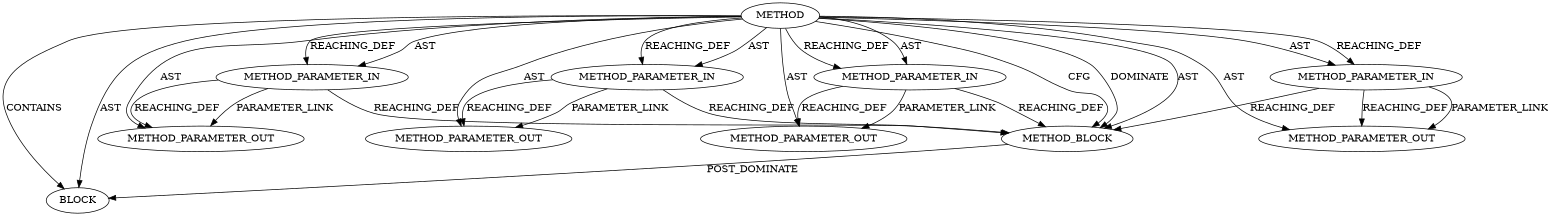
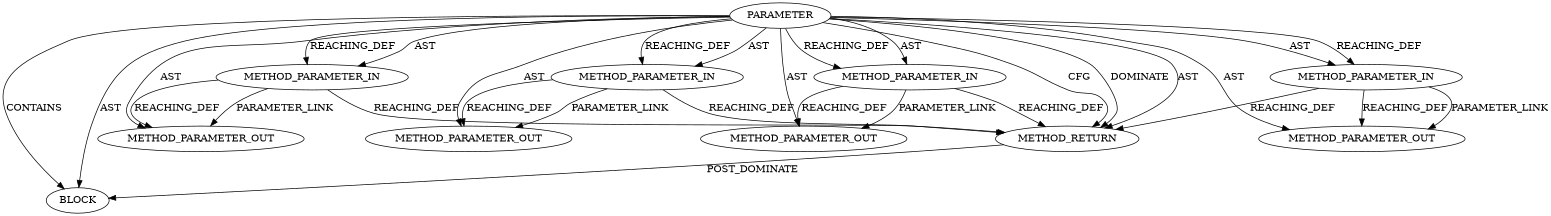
(780, 16) -> (780, 16)
(1067, 139) -> (1067, 139)
